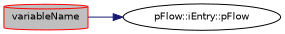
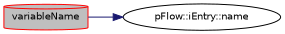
(202, 17) -> (202, 17)
